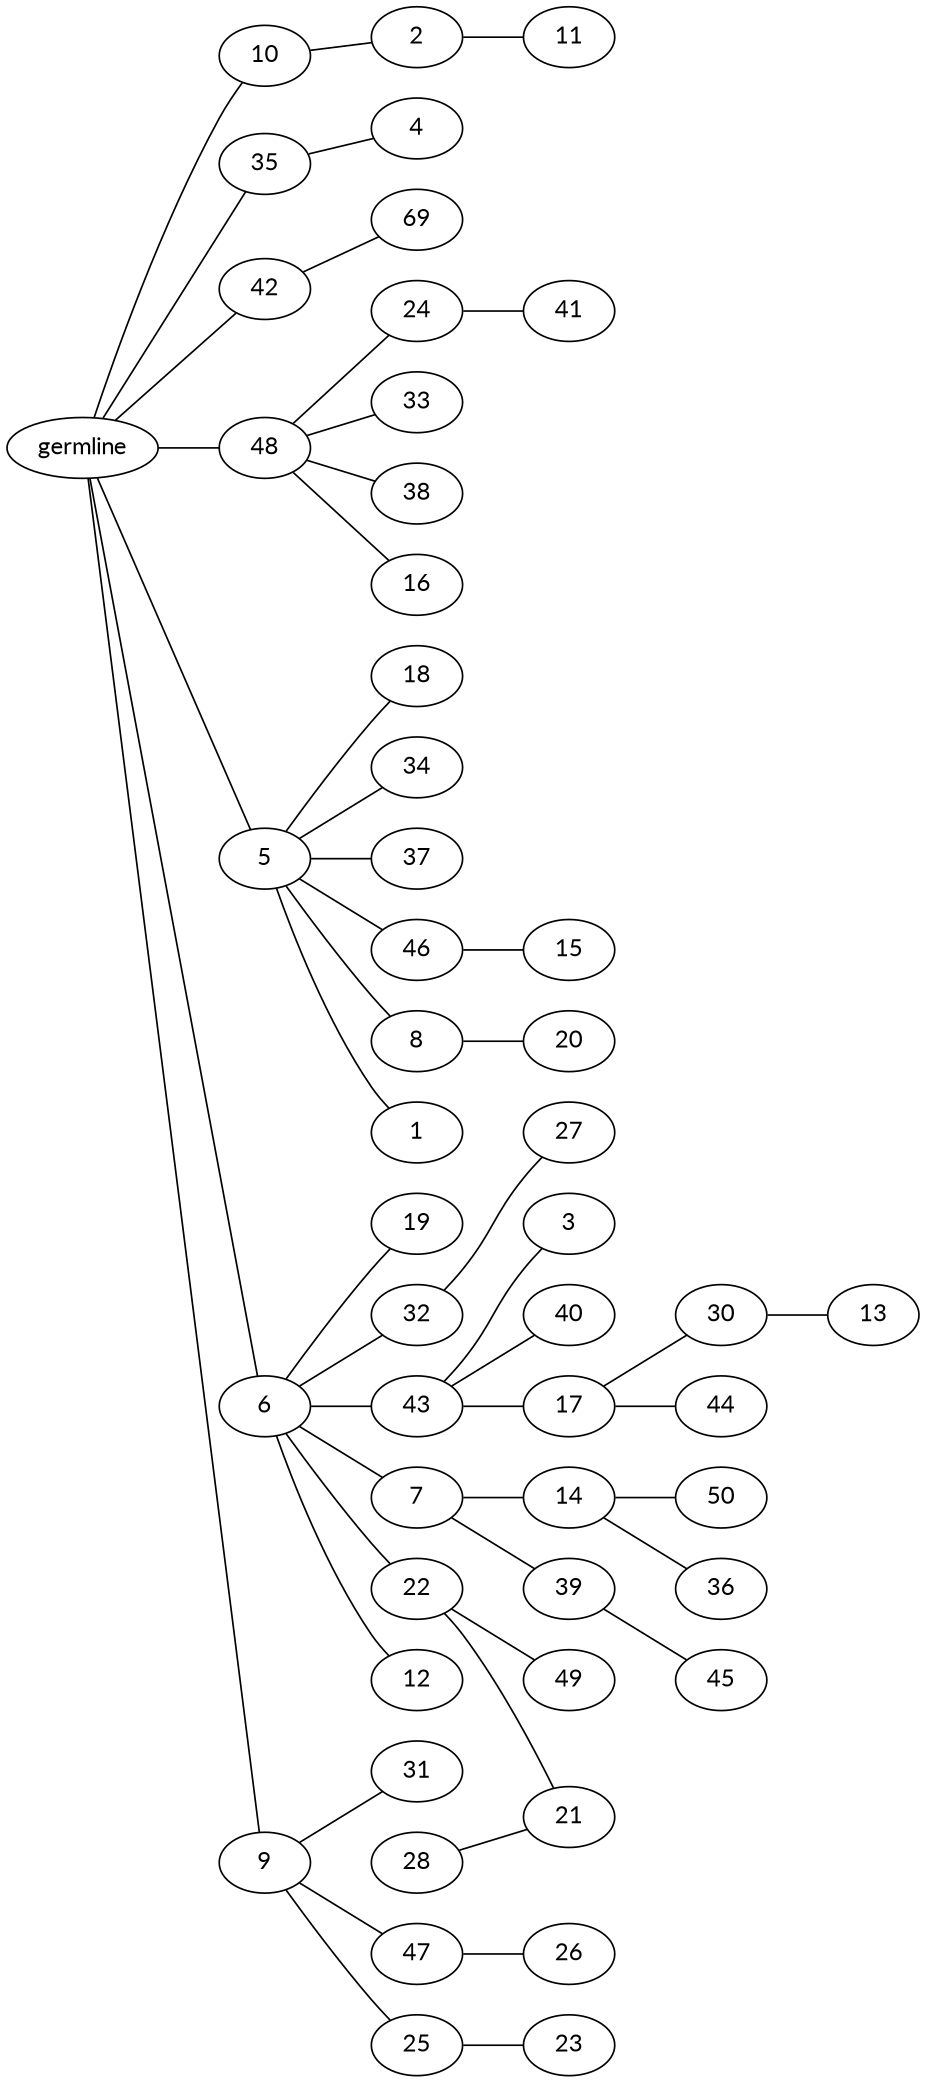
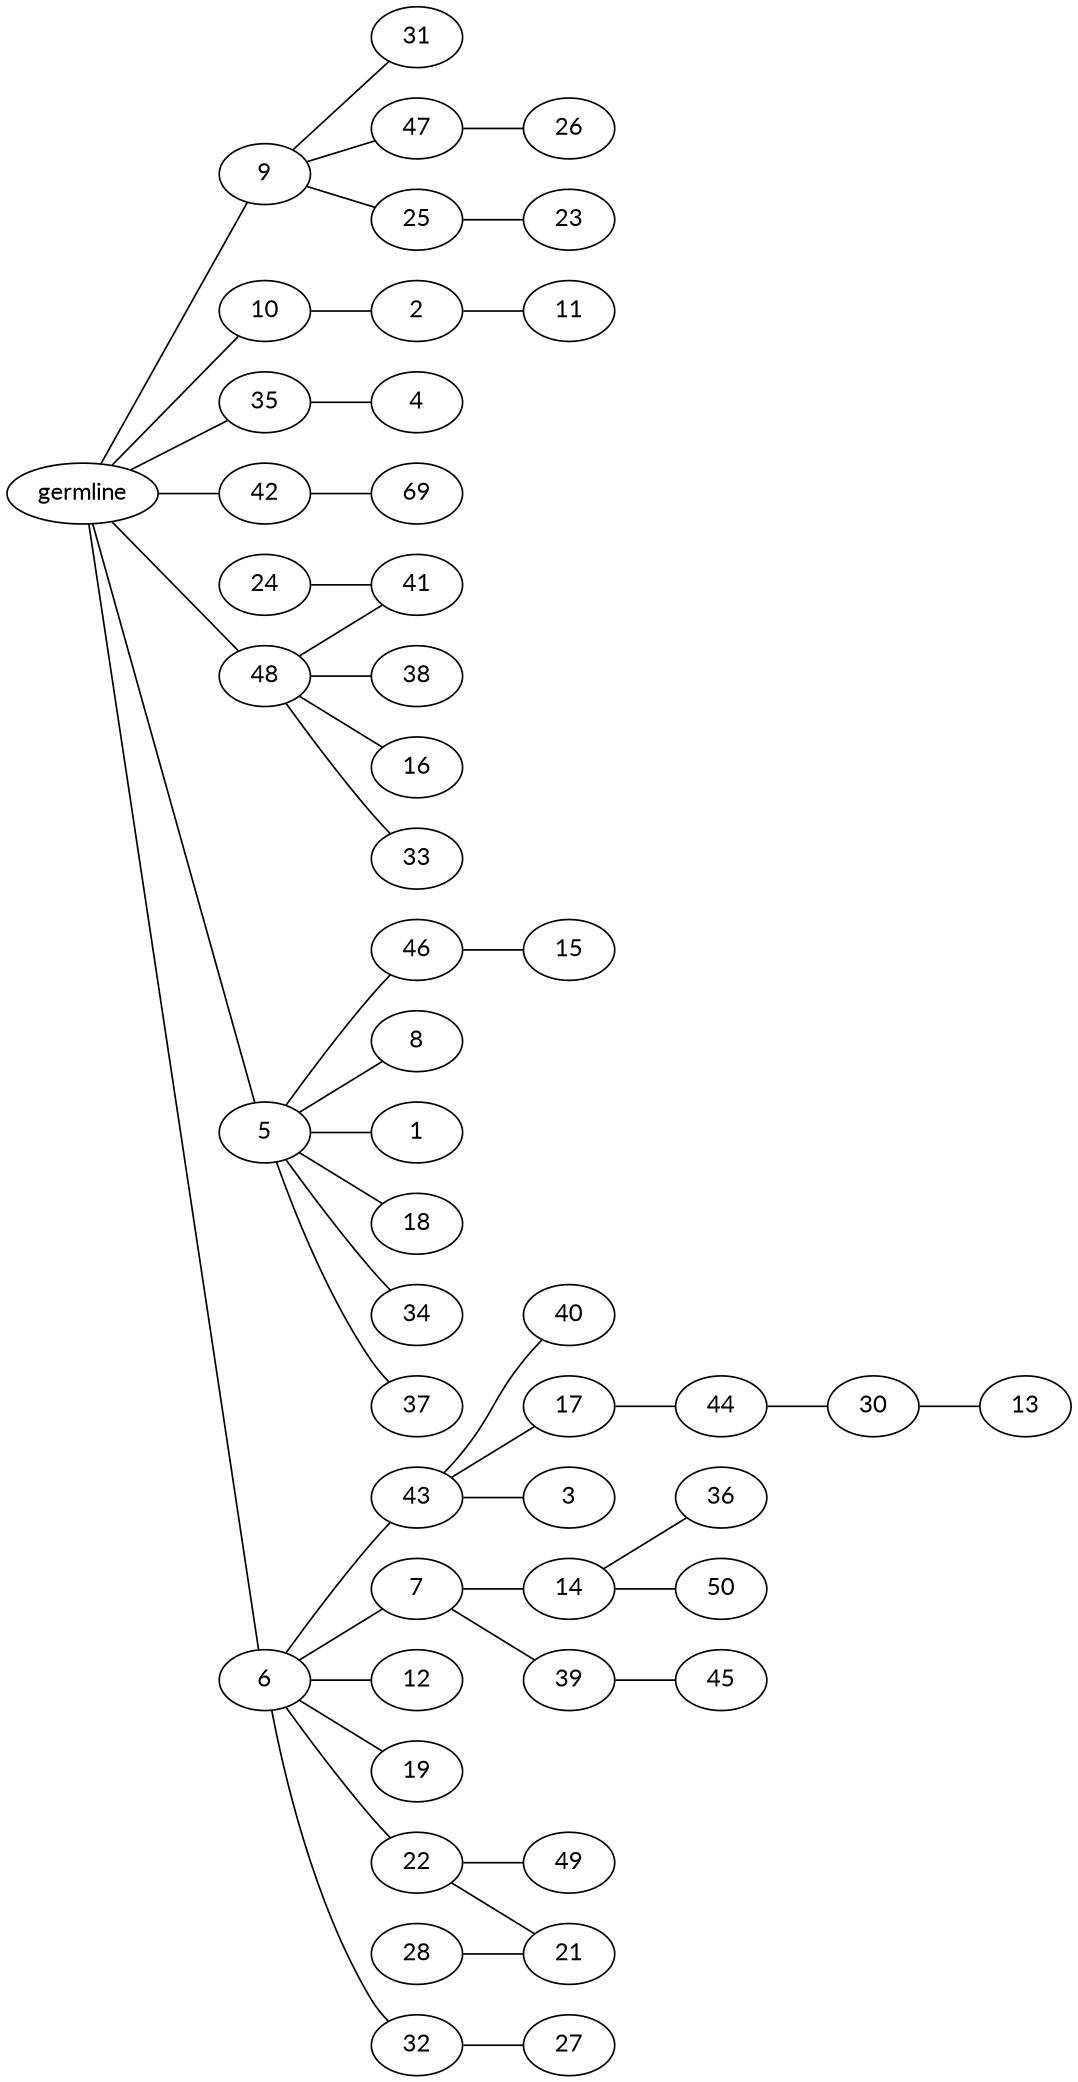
(341, 379) -> (341, 630)
(569, 1041) -> none
(645, 1361) -> (798, 1406)
